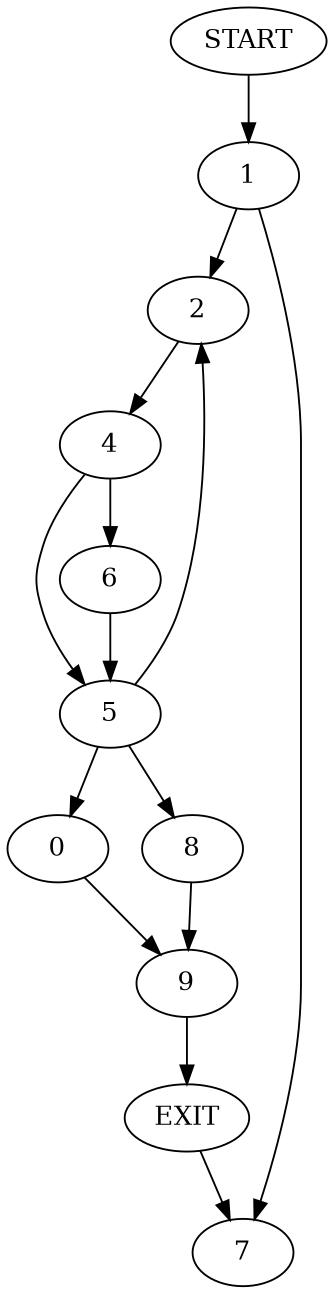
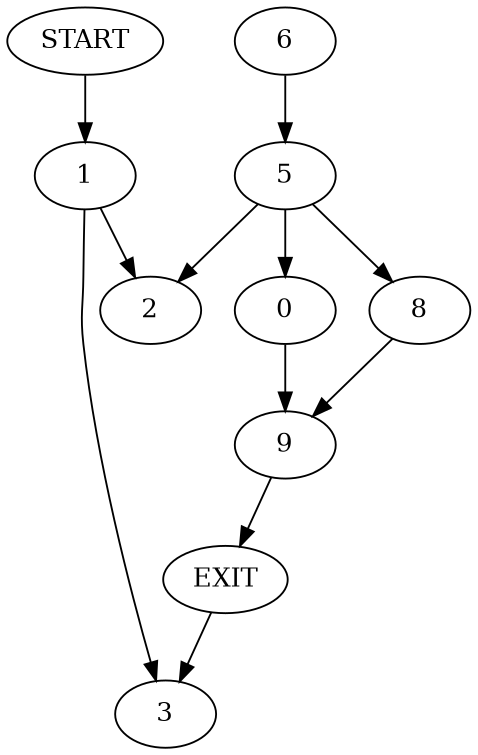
(110, 445) -> none
(243, 1253) -> (166, 714)
